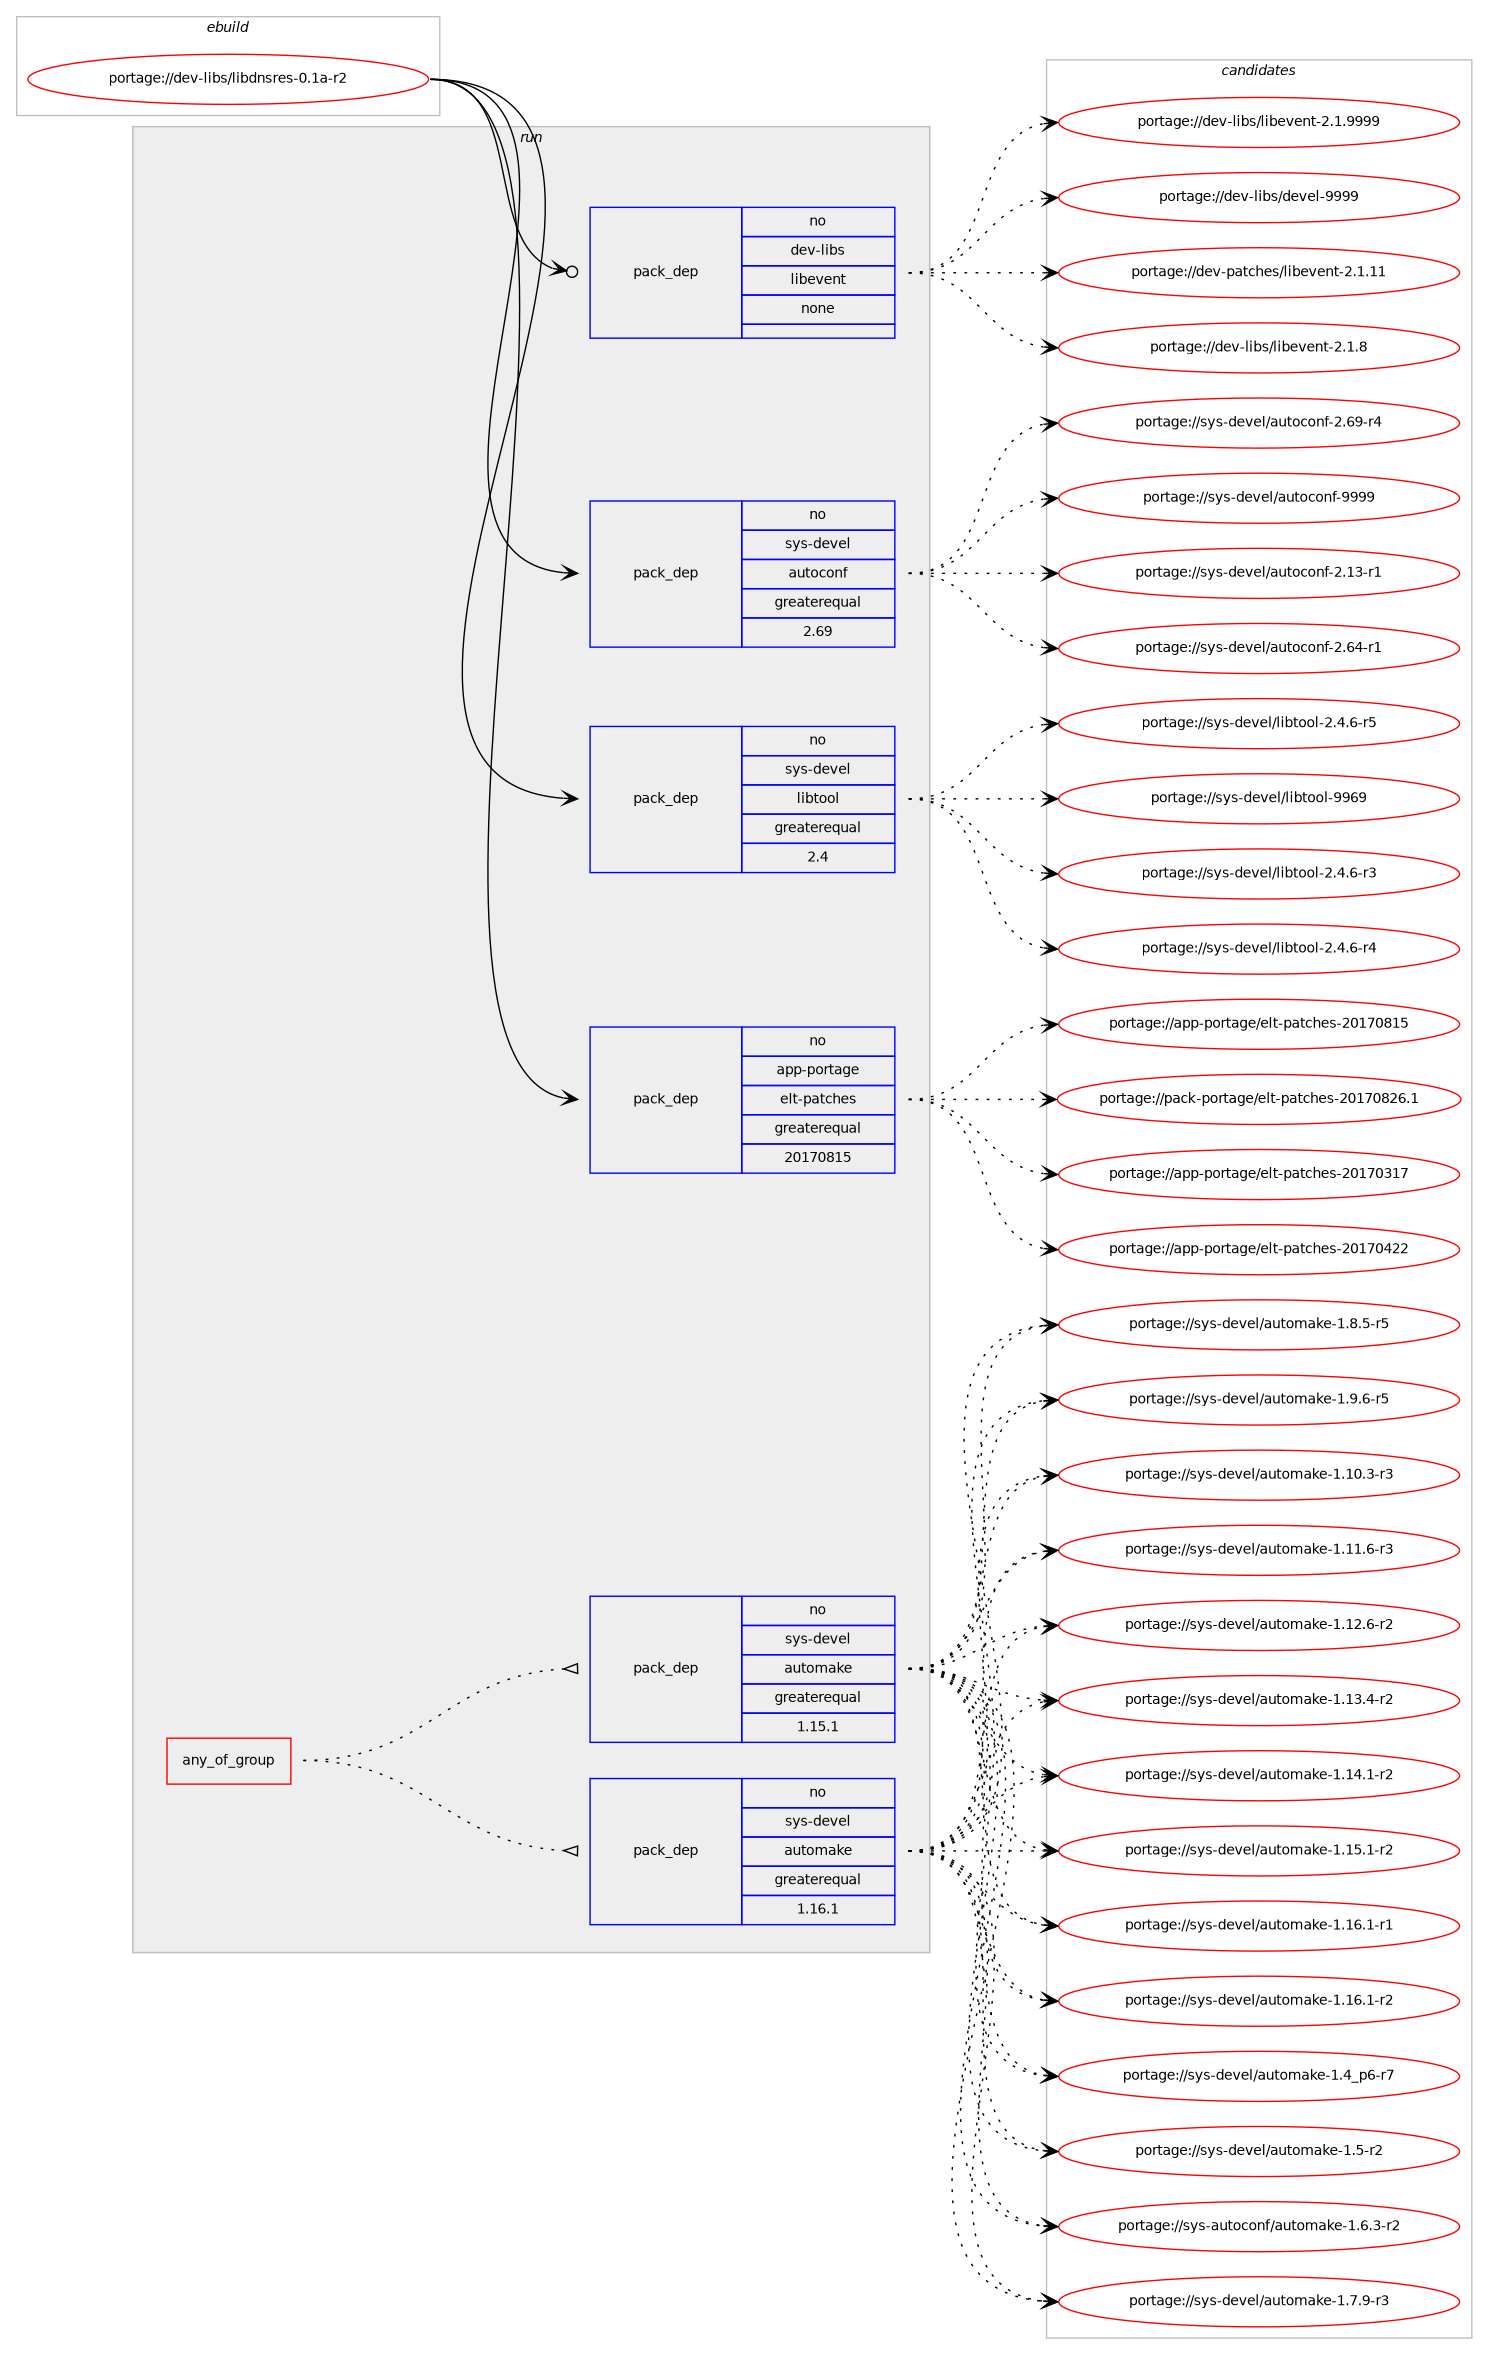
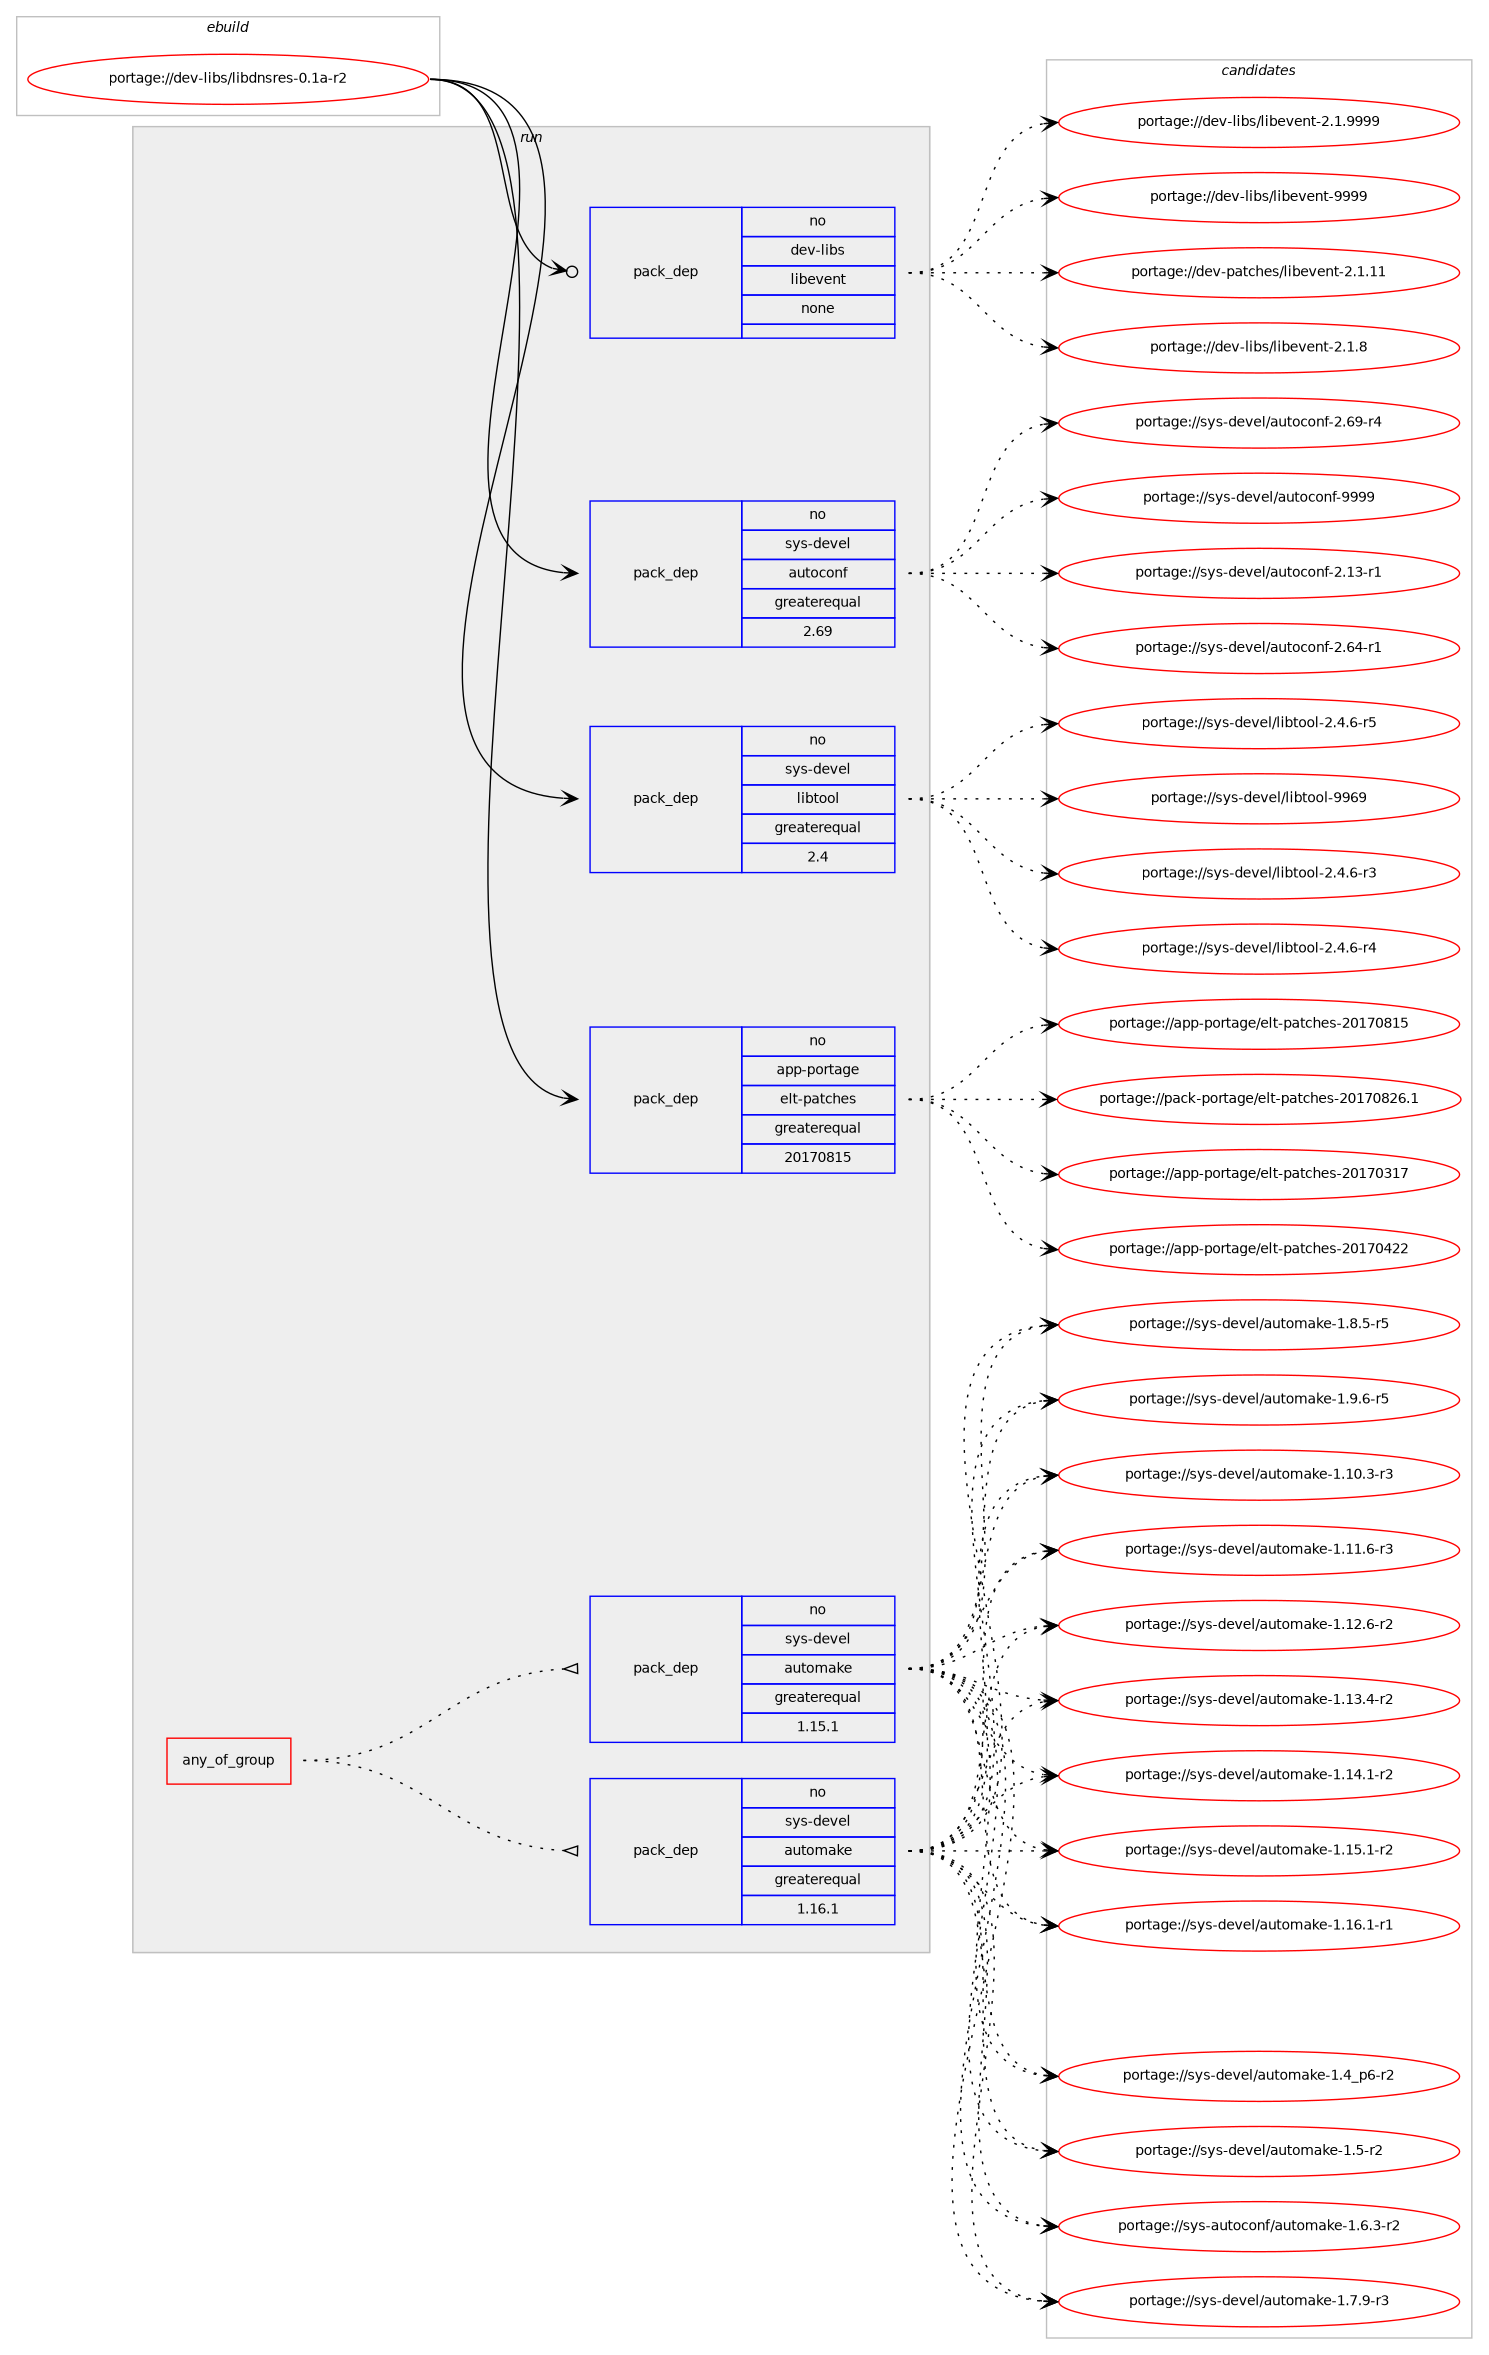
(1259, 198) -> (1259, 198)
(1259, 2001) -> none
(1259, 2076) -> (1259, 2076)
